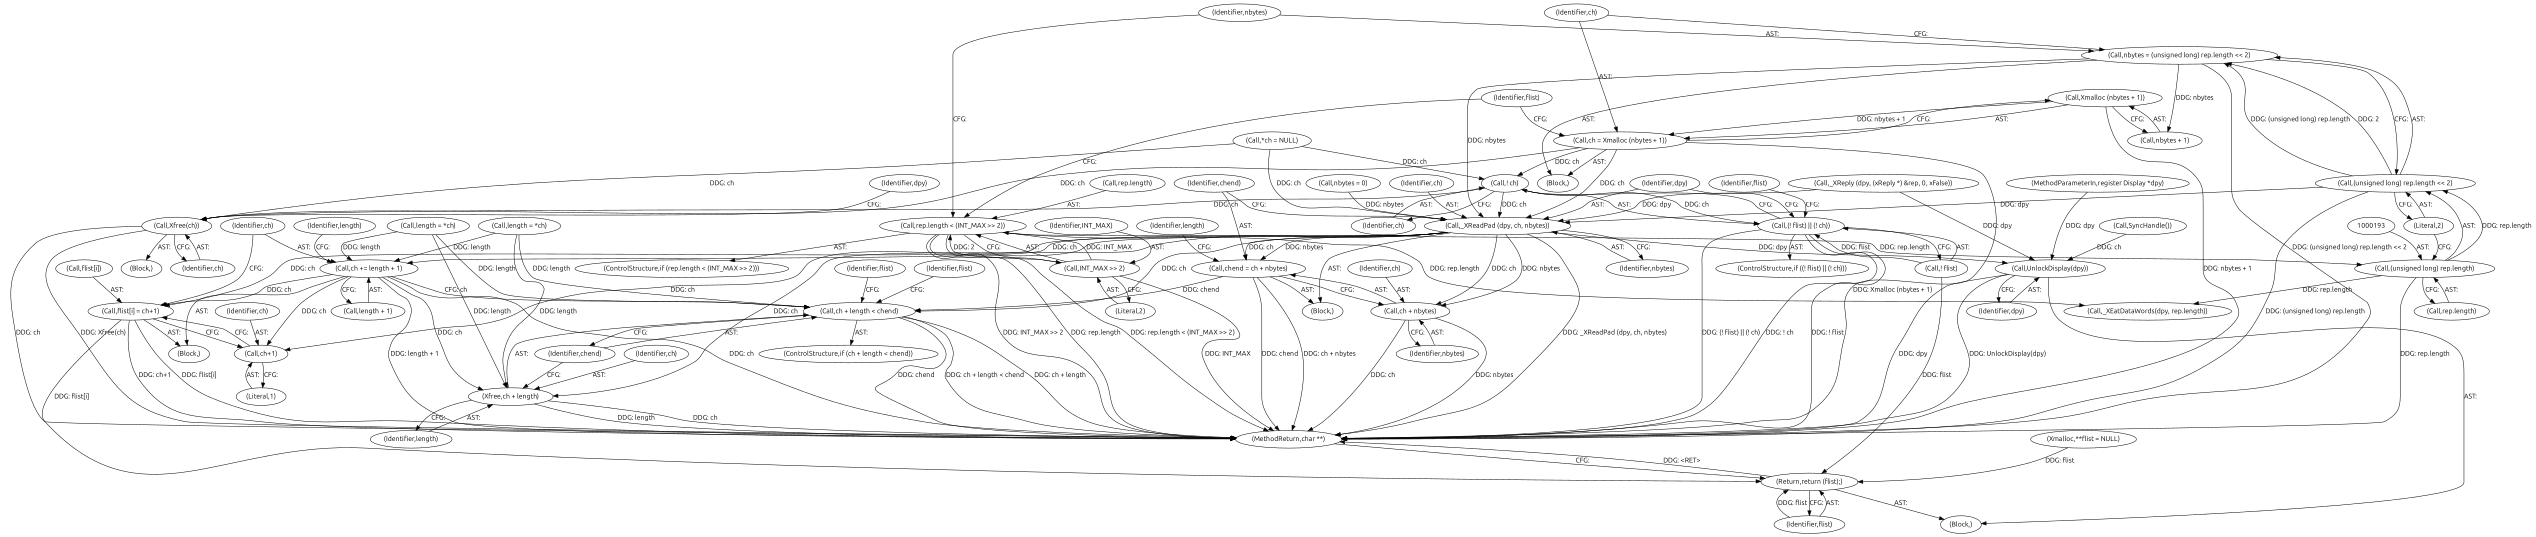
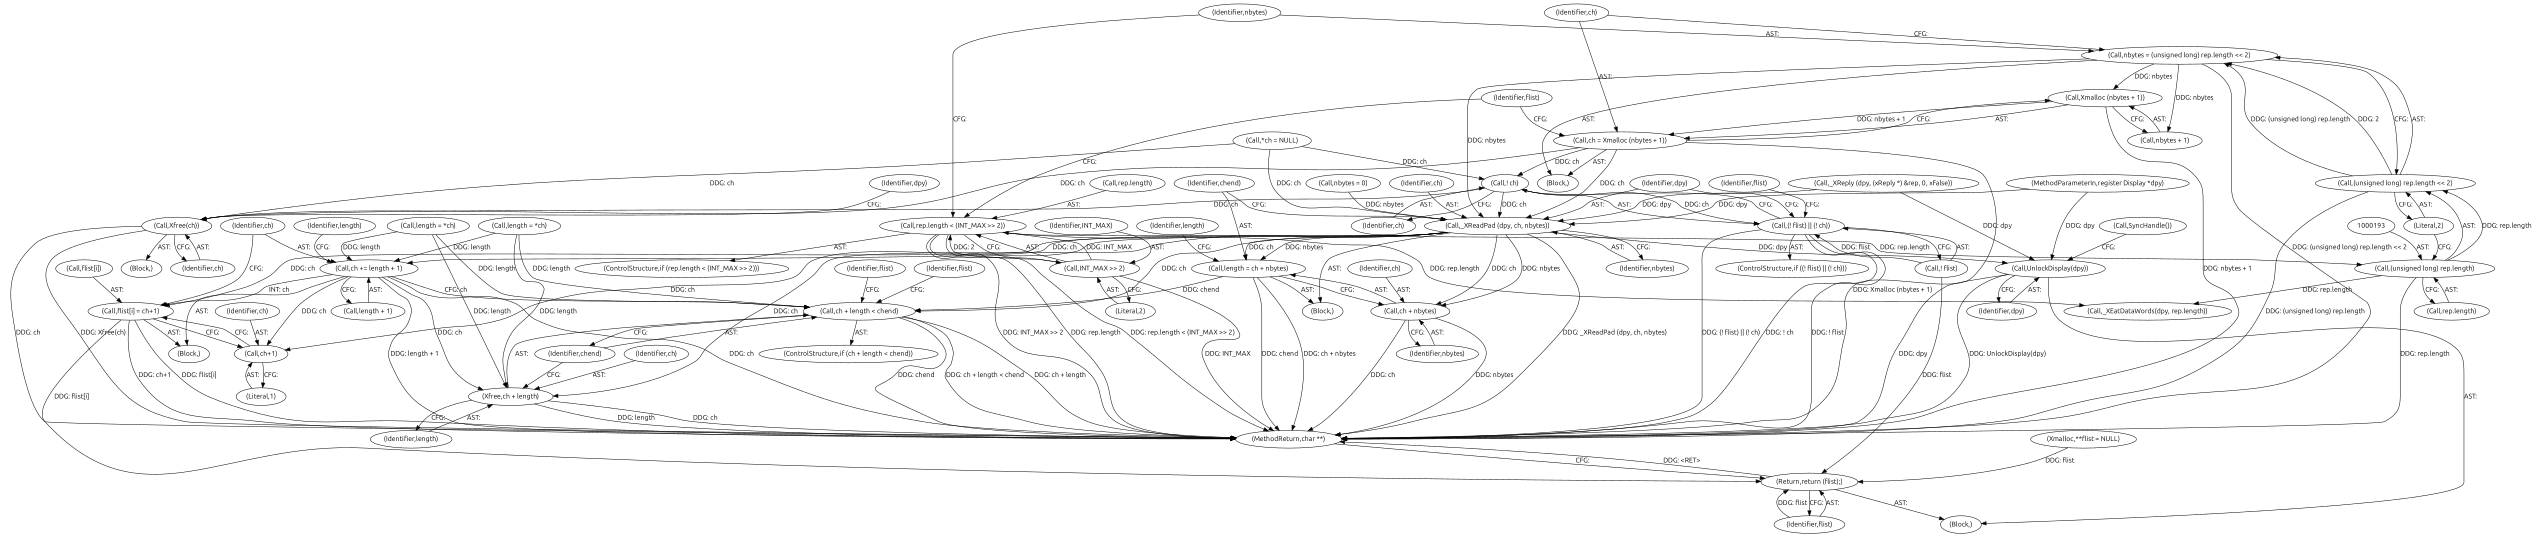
none -> (2134, 73)
(1946, 205) -> (1800, 194)
(2110, 247) -> (2110, 247)
(1249, 269) -> (1249, 269)
(280, 290) -> (280, 290)
